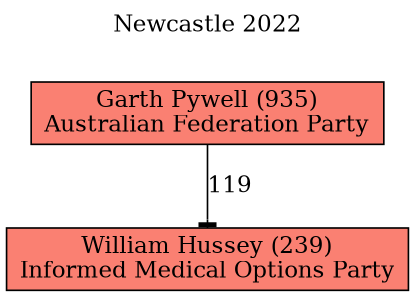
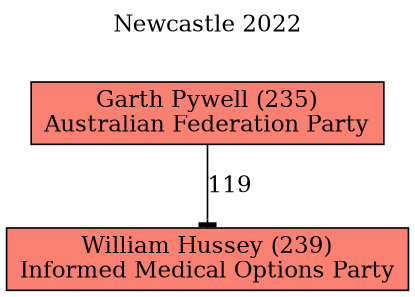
(207, 113) -> (207, 113)
